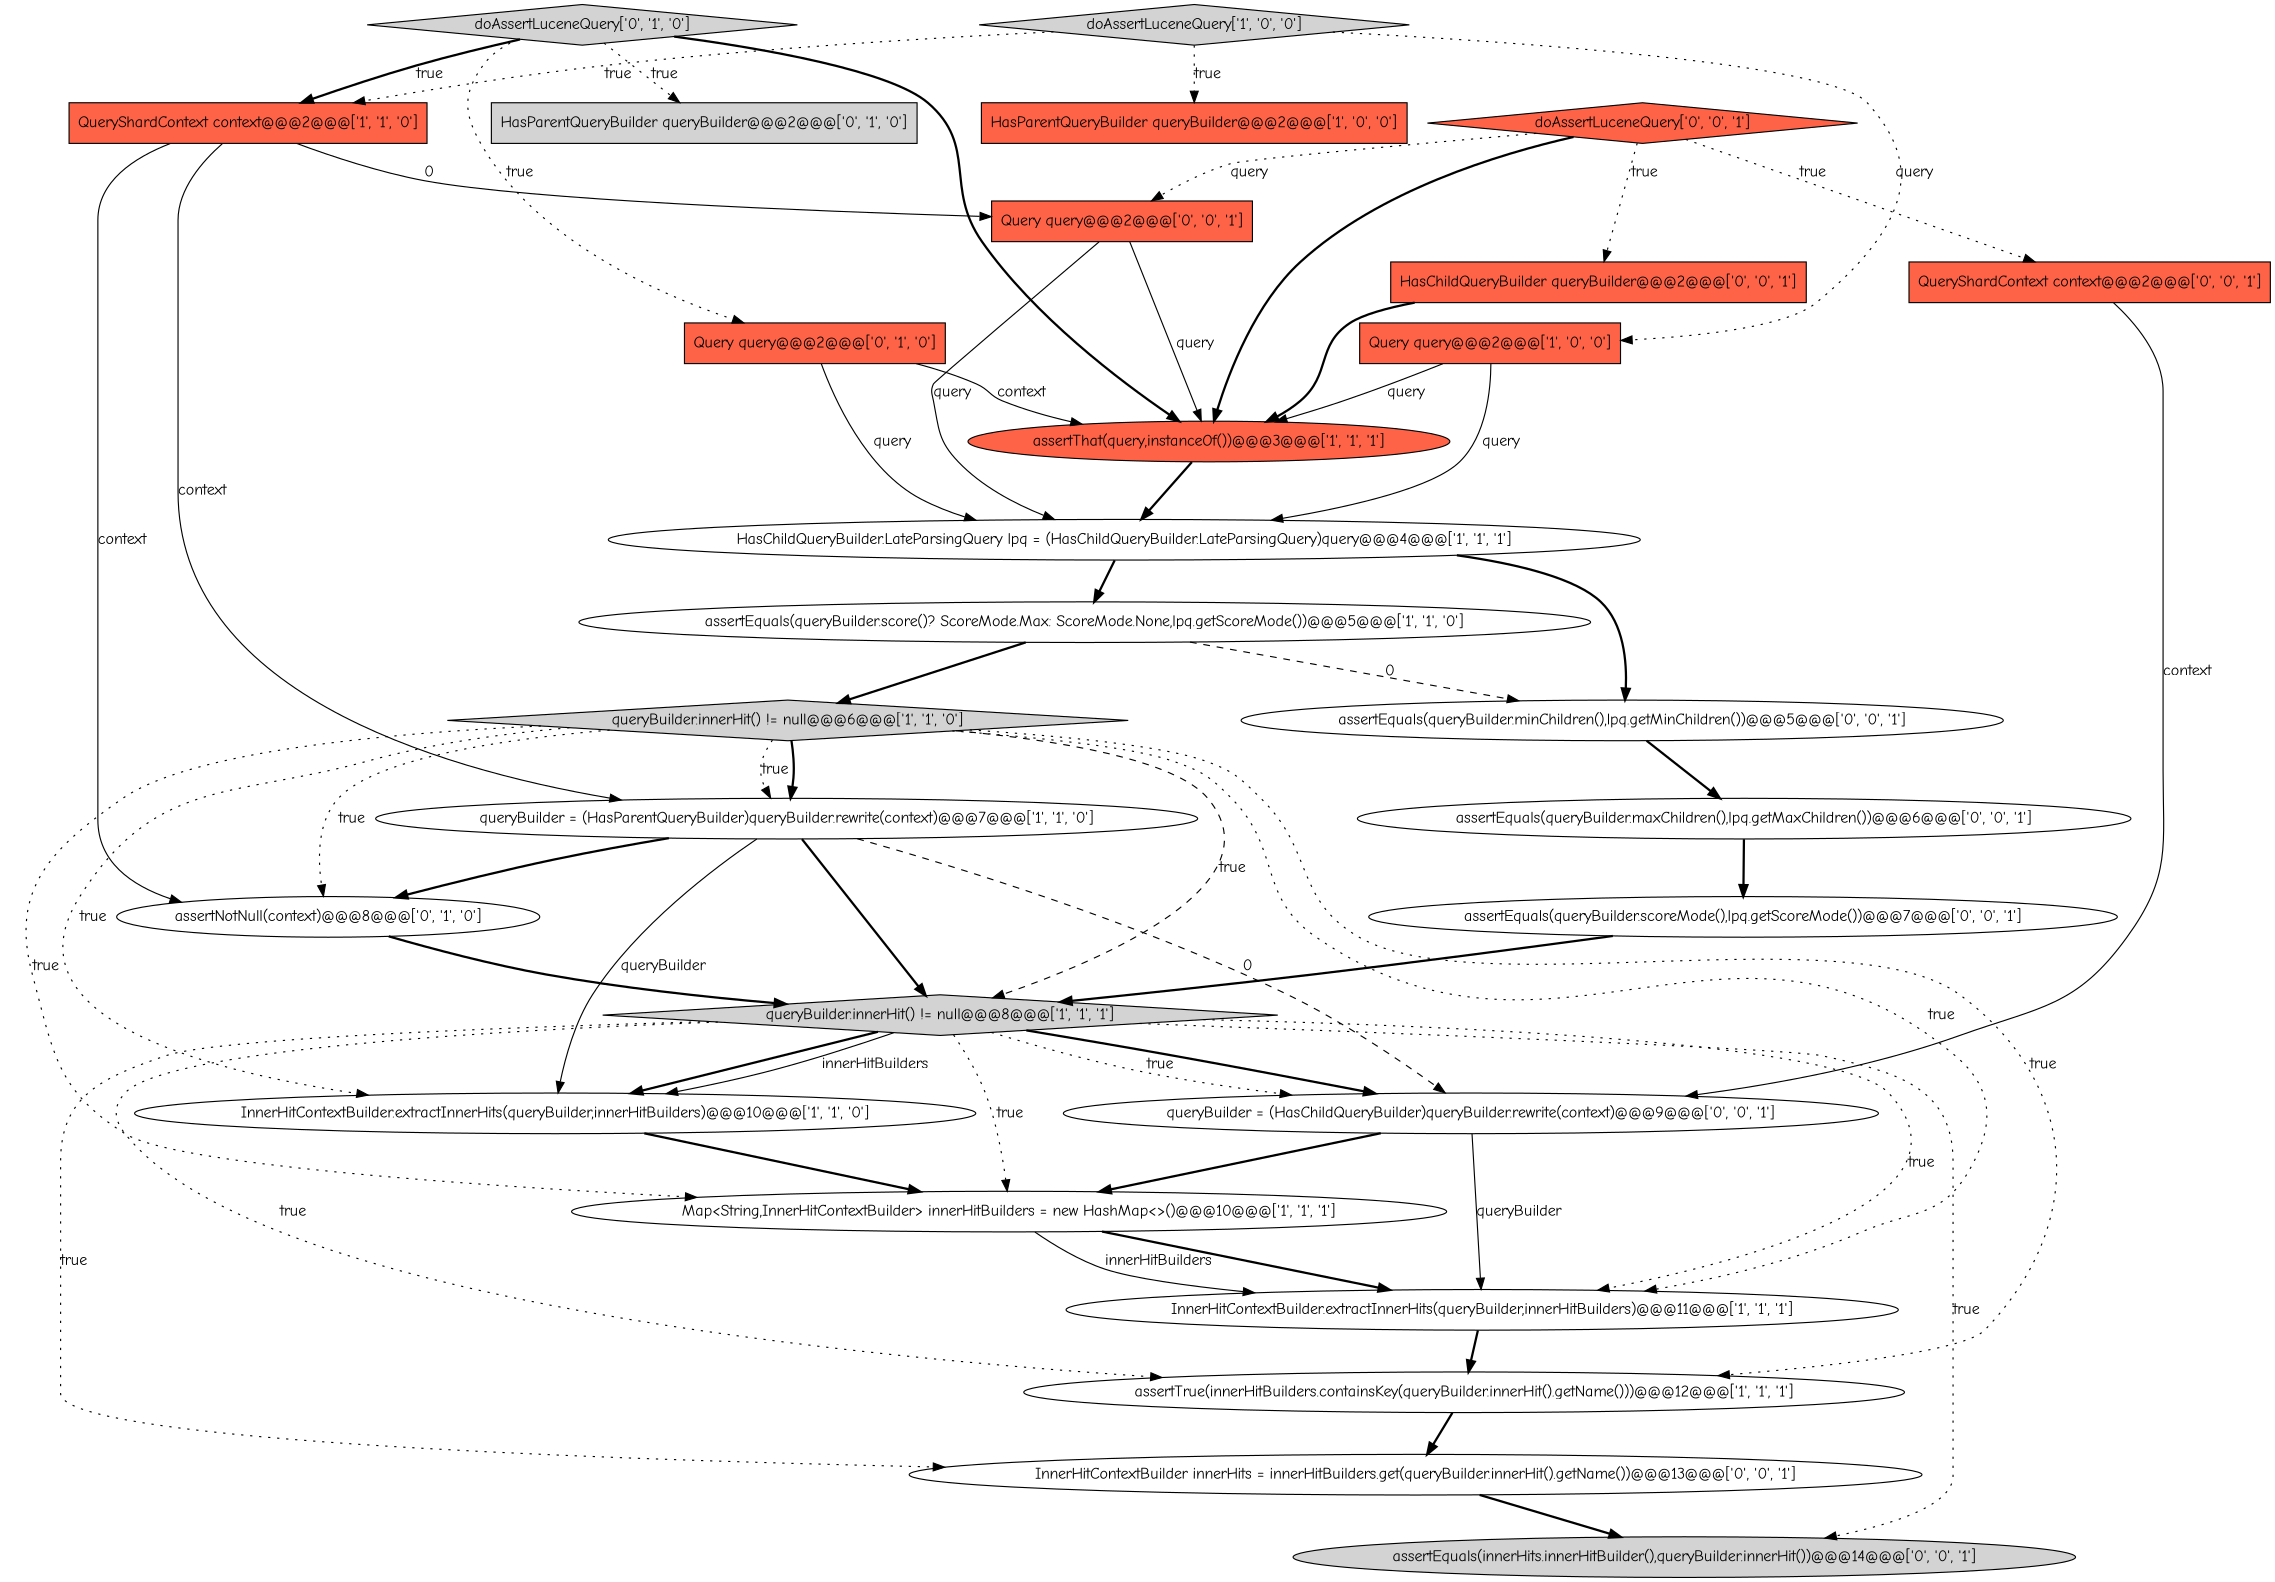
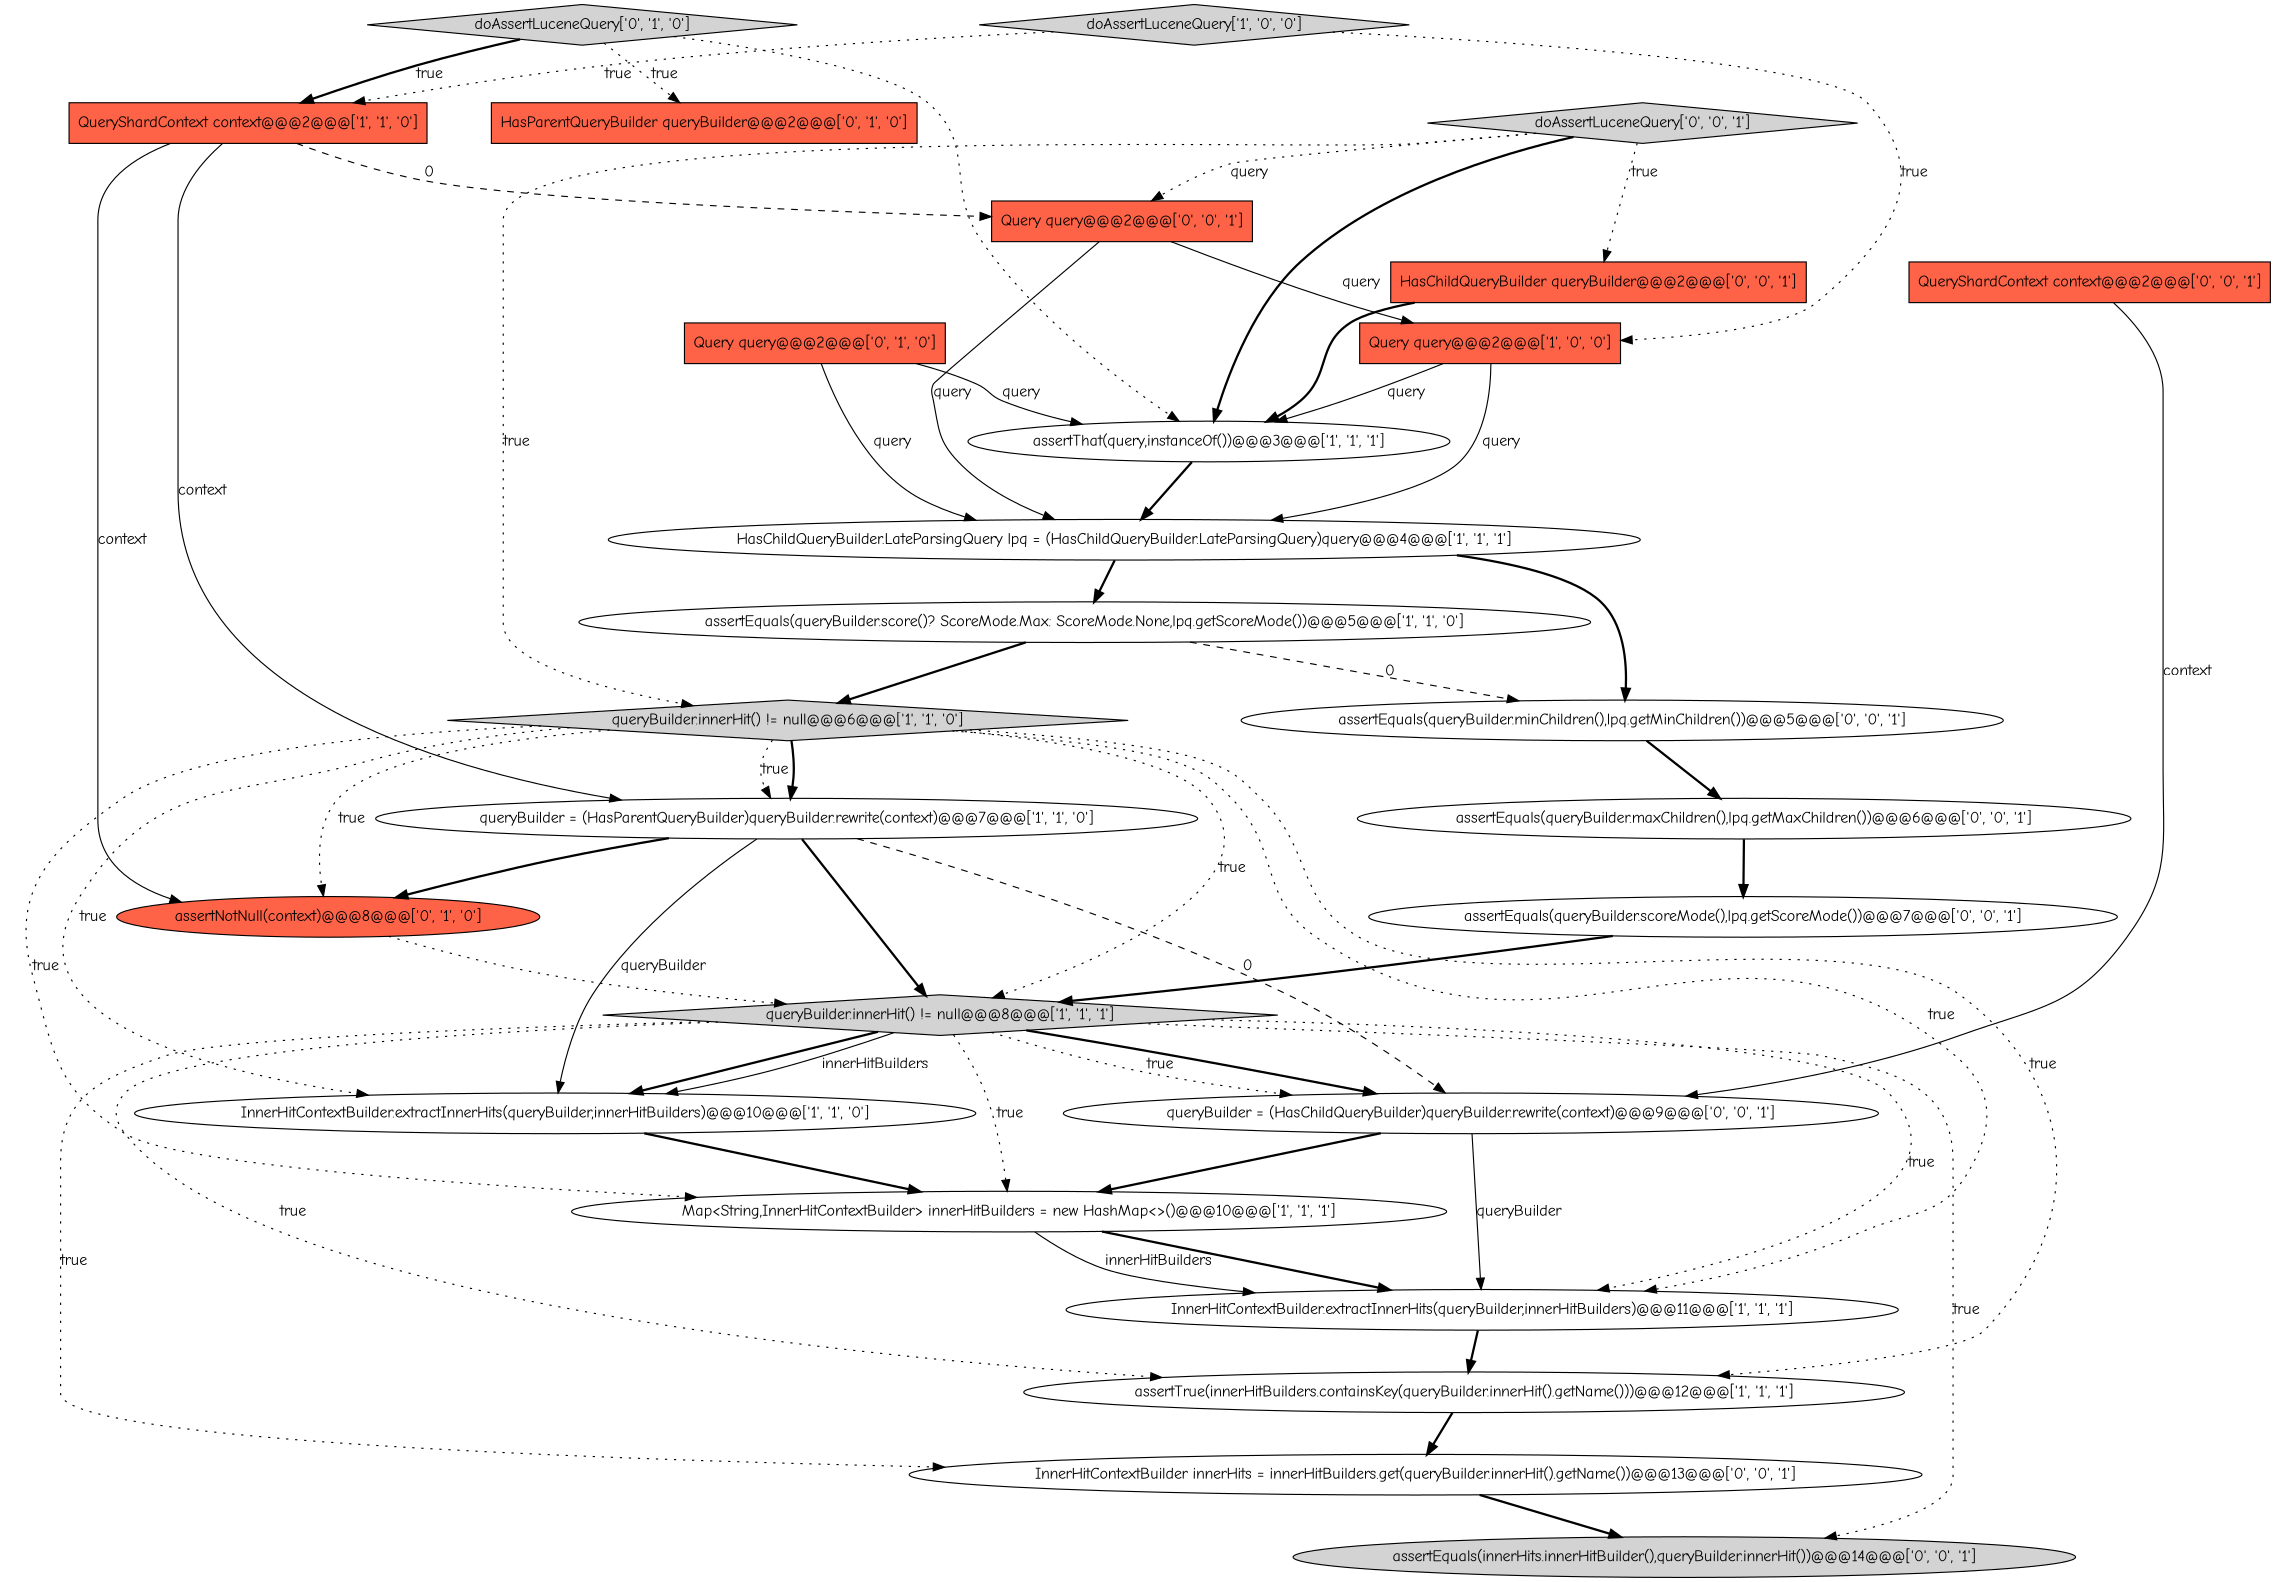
(704, 123) -> (704, 123)
(1194, 123) -> none
(1642, 123) -> (1642, 123)
(959, 166) -> (959, 166)
(1915, 172) -> (1915, 172)
(1855, 199) -> (709, 159)
(635, 201) -> (635, 201)
(540, 214) -> none
(1163, 326) -> (1291, 286)
(1022, 392) -> (1022, 392)
(1209, 442) -> (1209, 442)
(1221, 825) -> (1221, 825)
(328, 917) -> (328, 917)
(580, 980) -> (580, 980)
